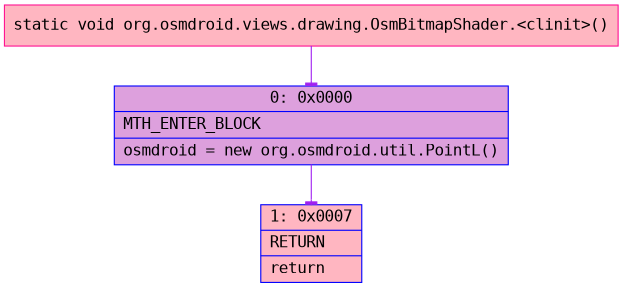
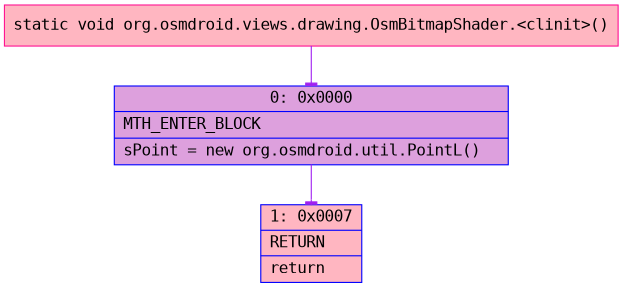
(311, 151) -> (302, 151)
